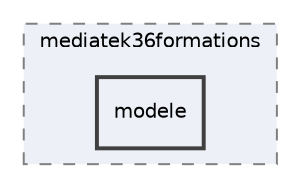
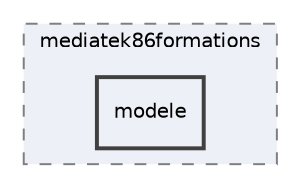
(150, 43) -> (150, 43)
